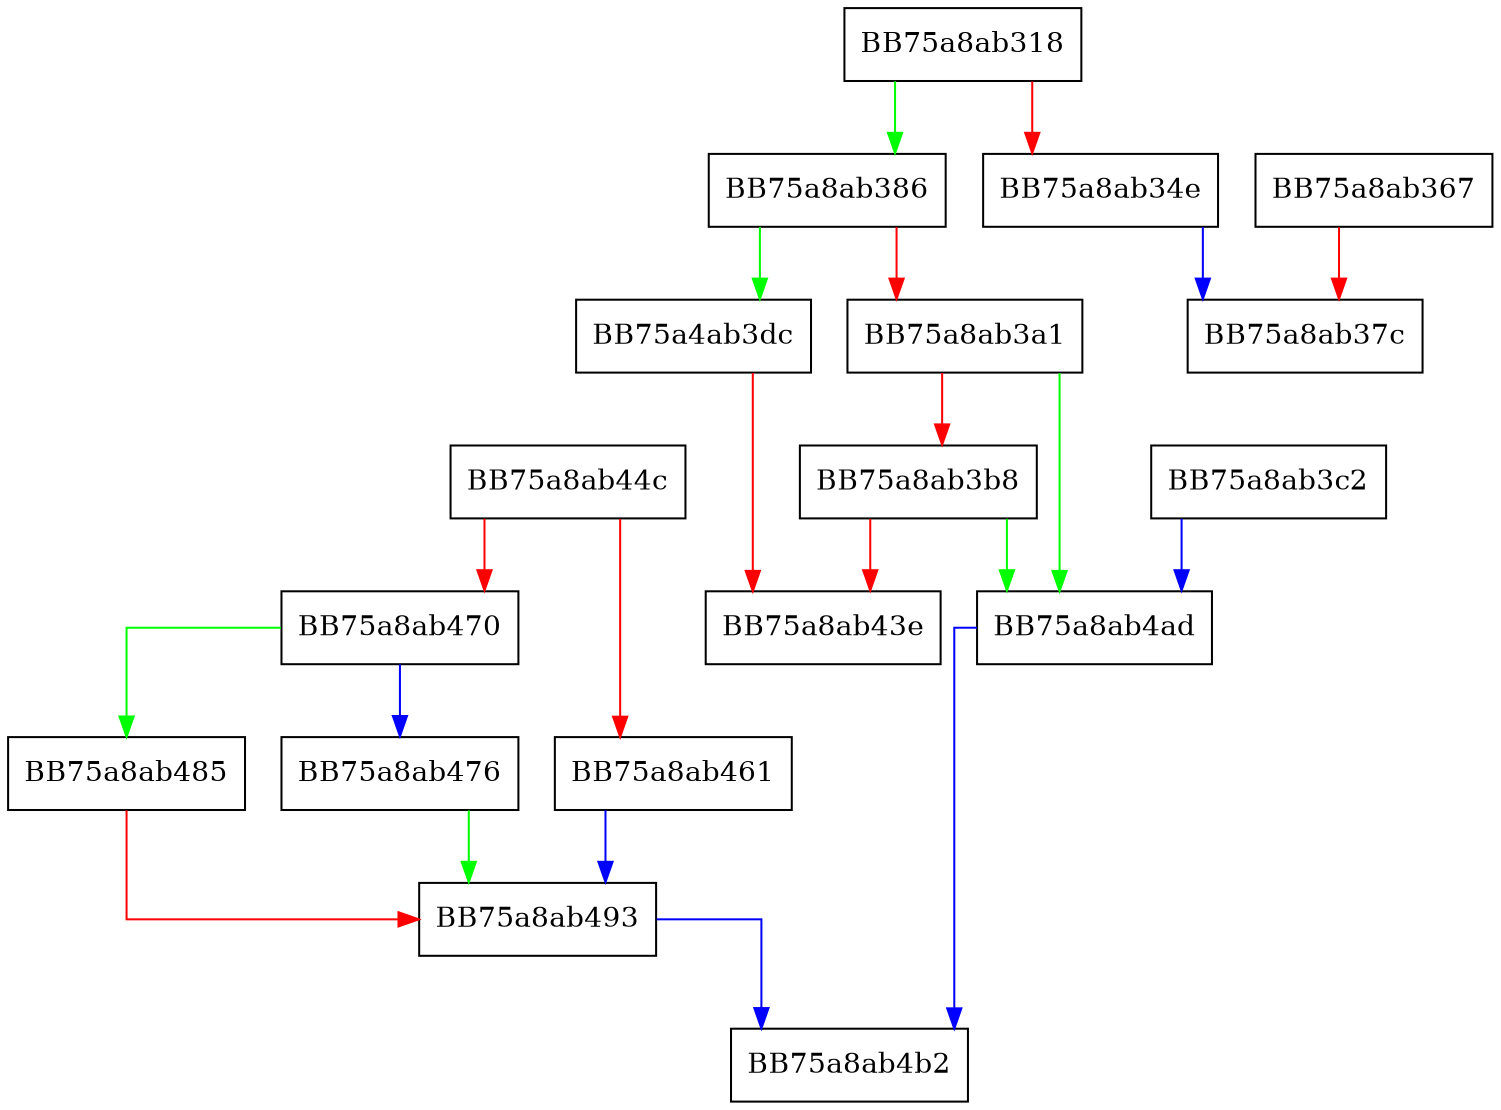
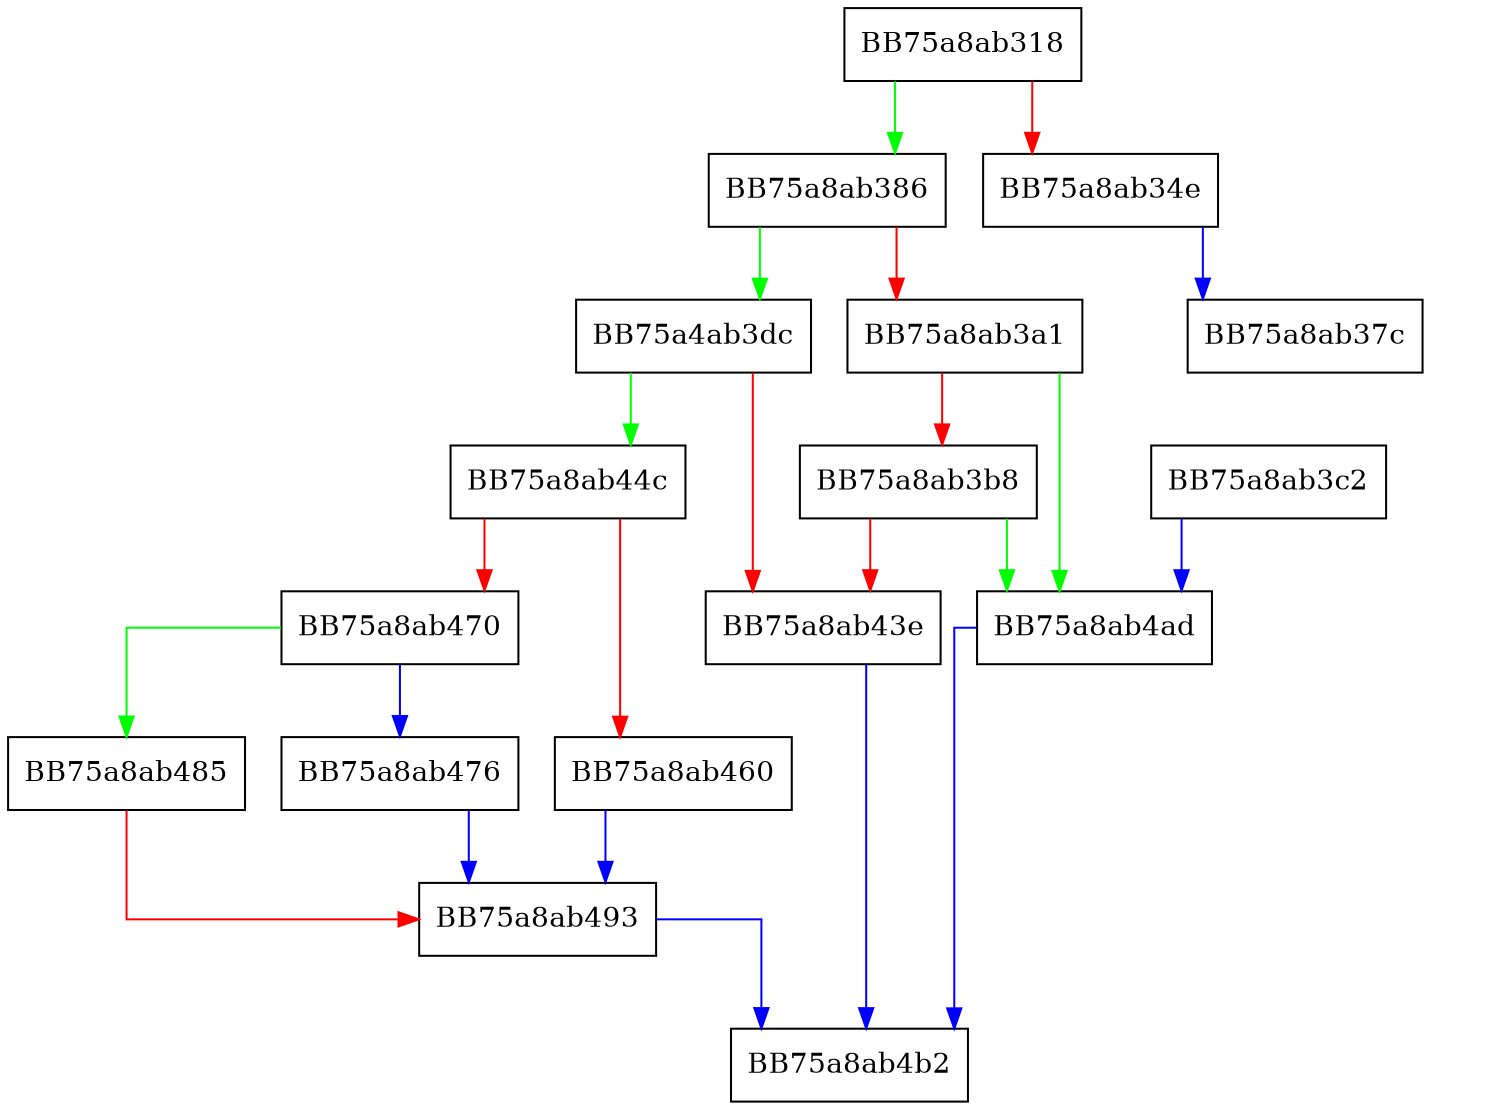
(1374, 190) -> none
none -> (631, 399)
(673, 774) -> (673, 774)
(469, 836) -> (469, 836)
none -> (866, 836)
